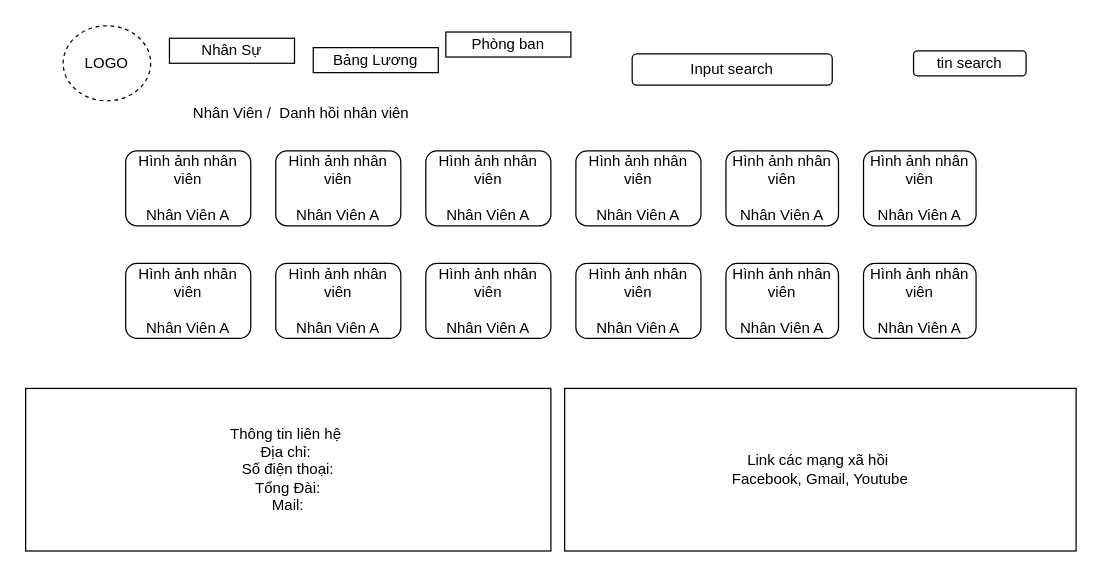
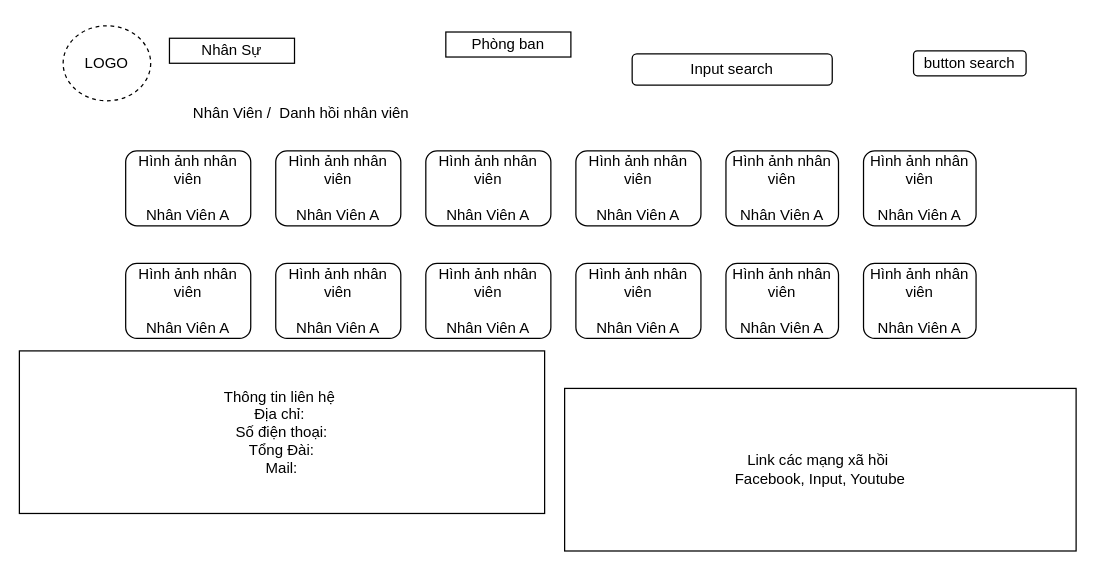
(376, 60) -> none
(969, 63) -> (969, 63)
(288, 469) -> (282, 432)
(820, 469) -> (820, 469)
